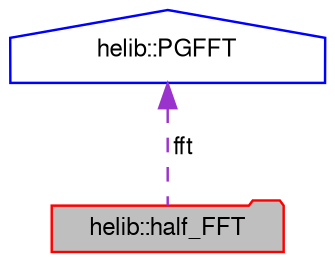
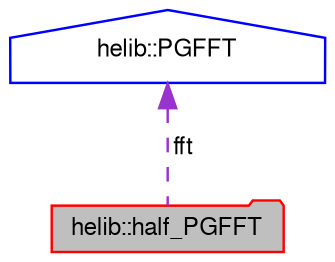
(168, 229) -> (168, 229)
